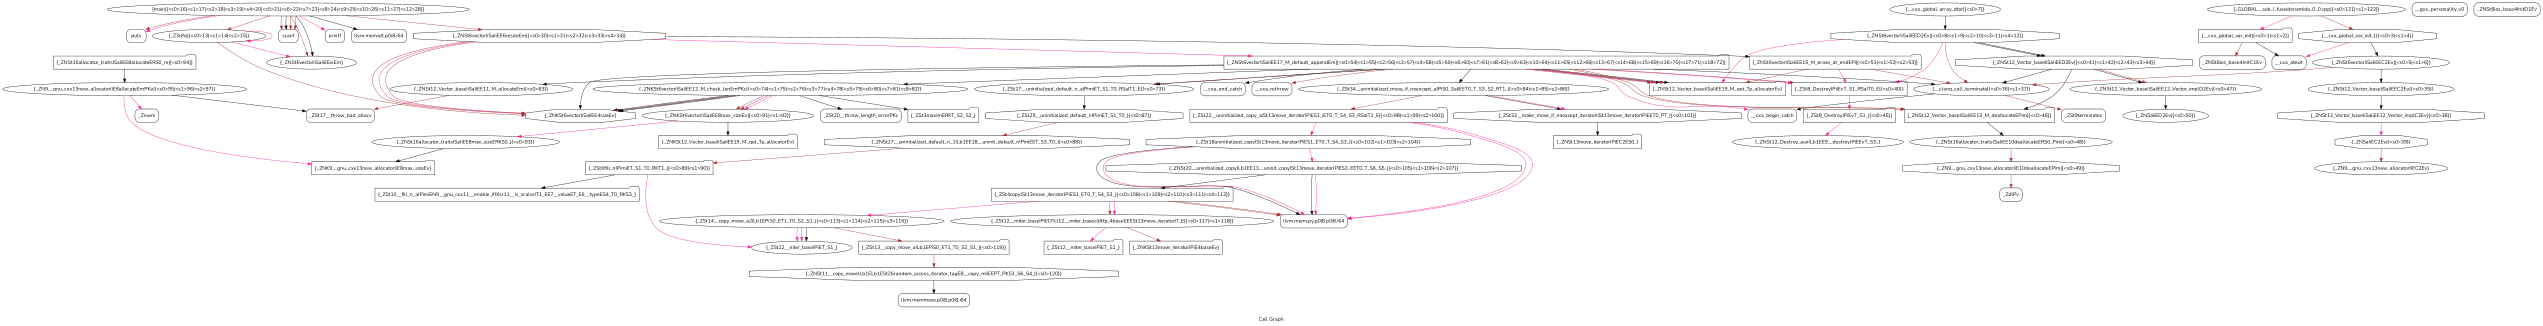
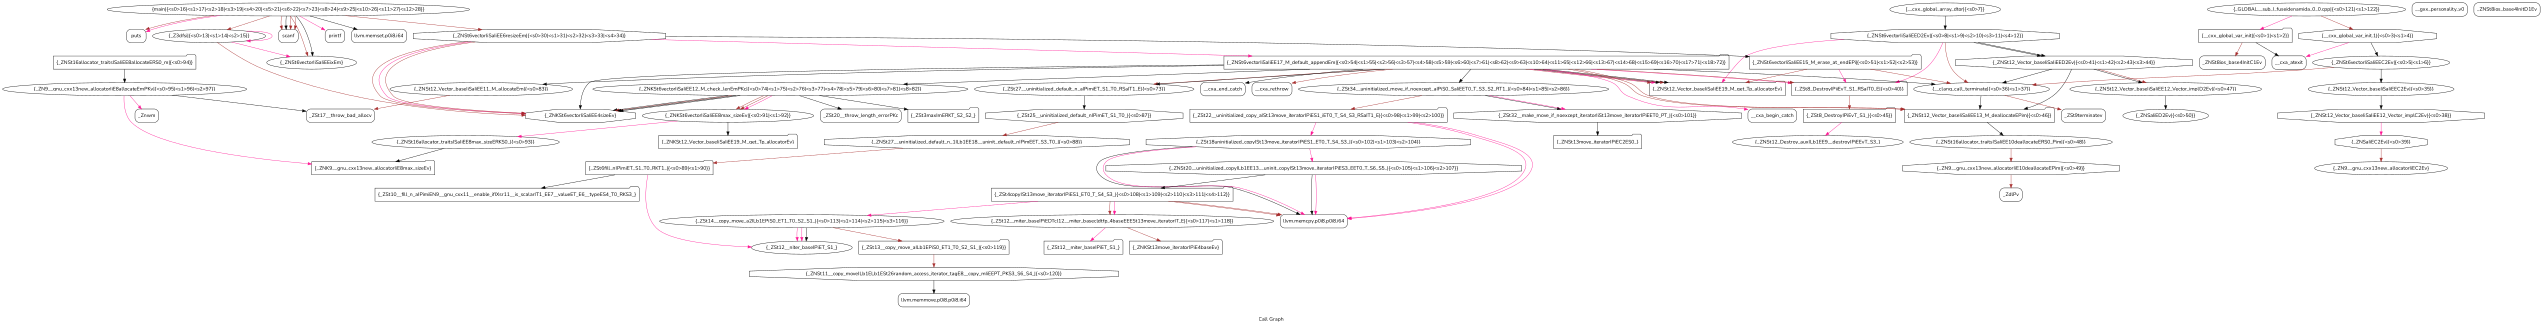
(1849, 100) -> (1849, 101)
(1867, 101) -> (1981, 101)
